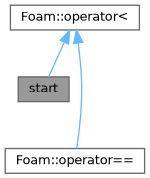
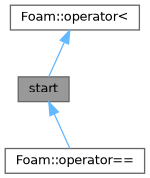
(82, 96) -> (62, 131)
